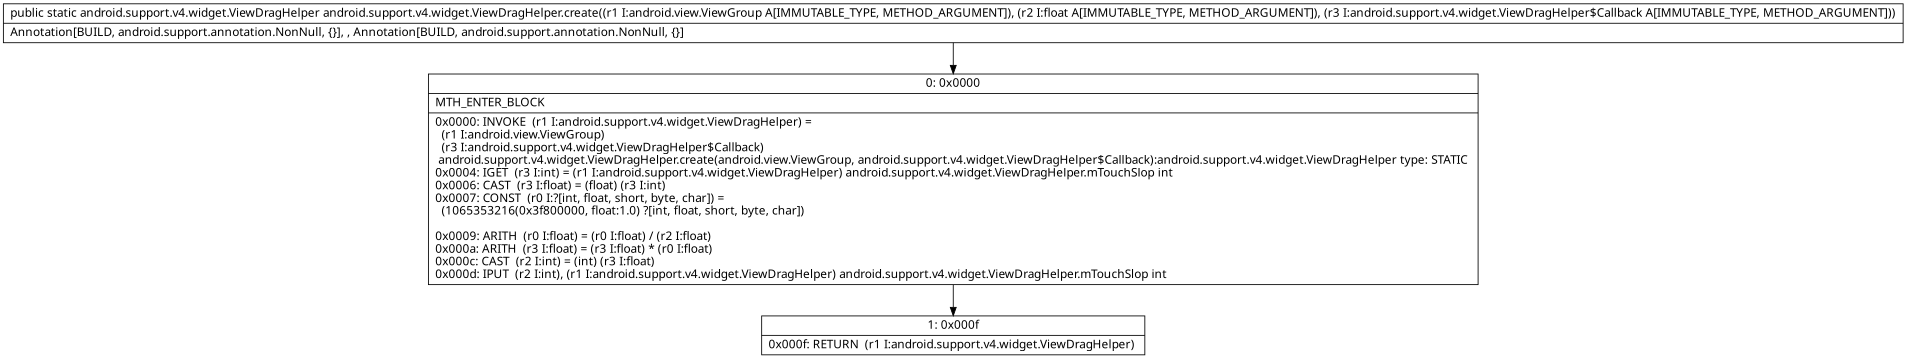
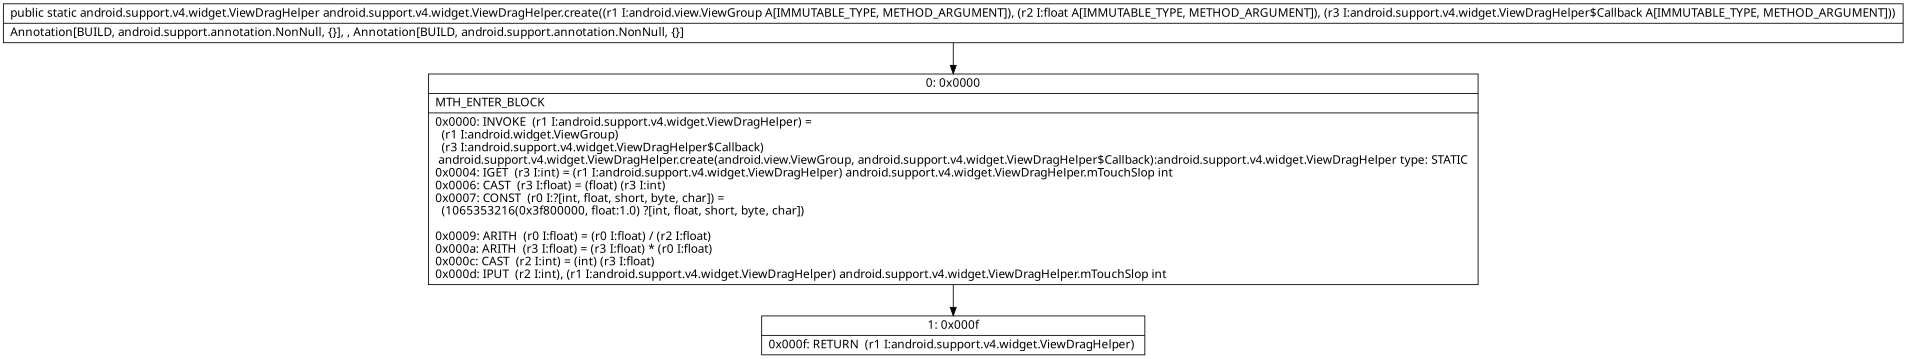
(520, 135) -> (527, 135)
